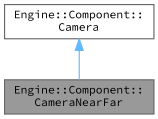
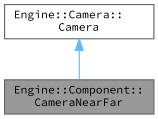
(79, 22) -> (79, 22)
